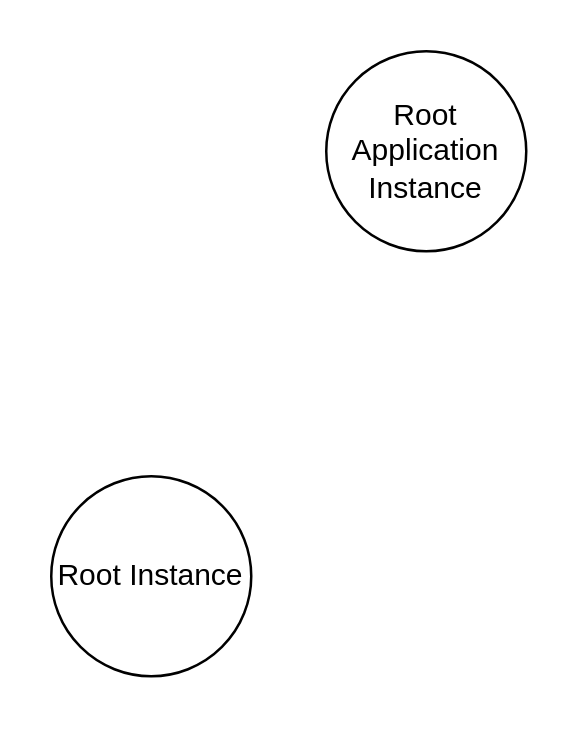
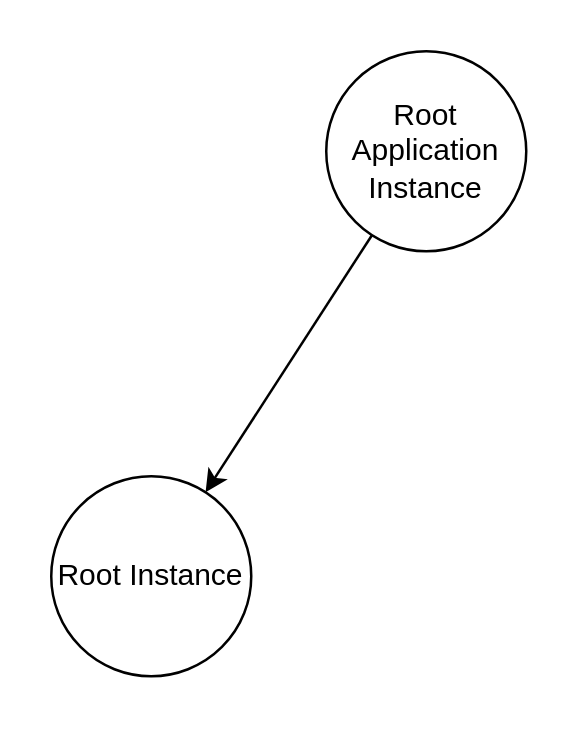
none -> (293, 357)
